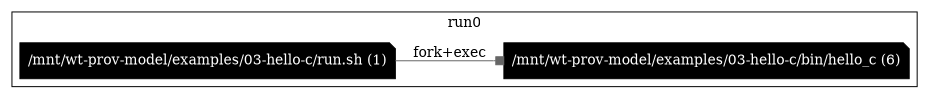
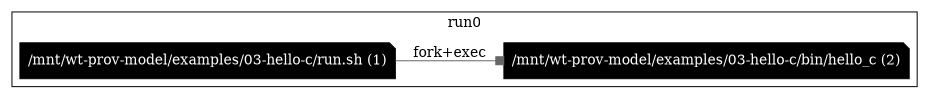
(707, 61) -> (707, 61)
